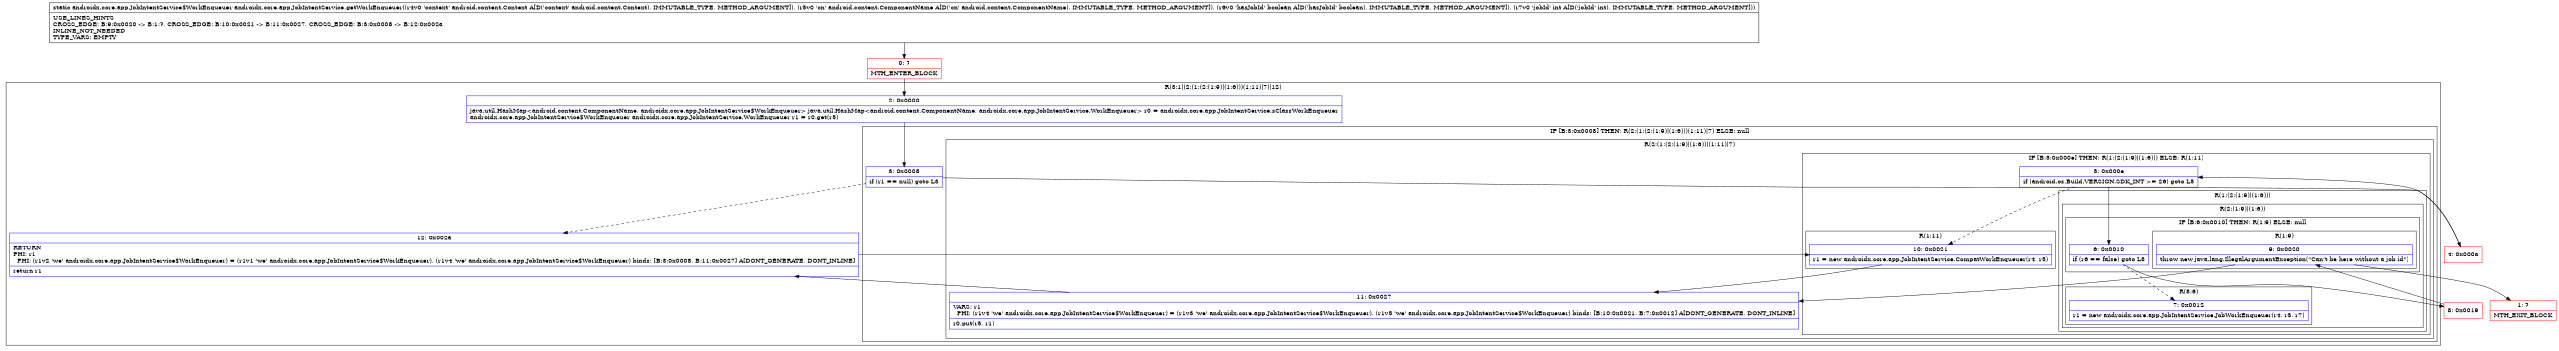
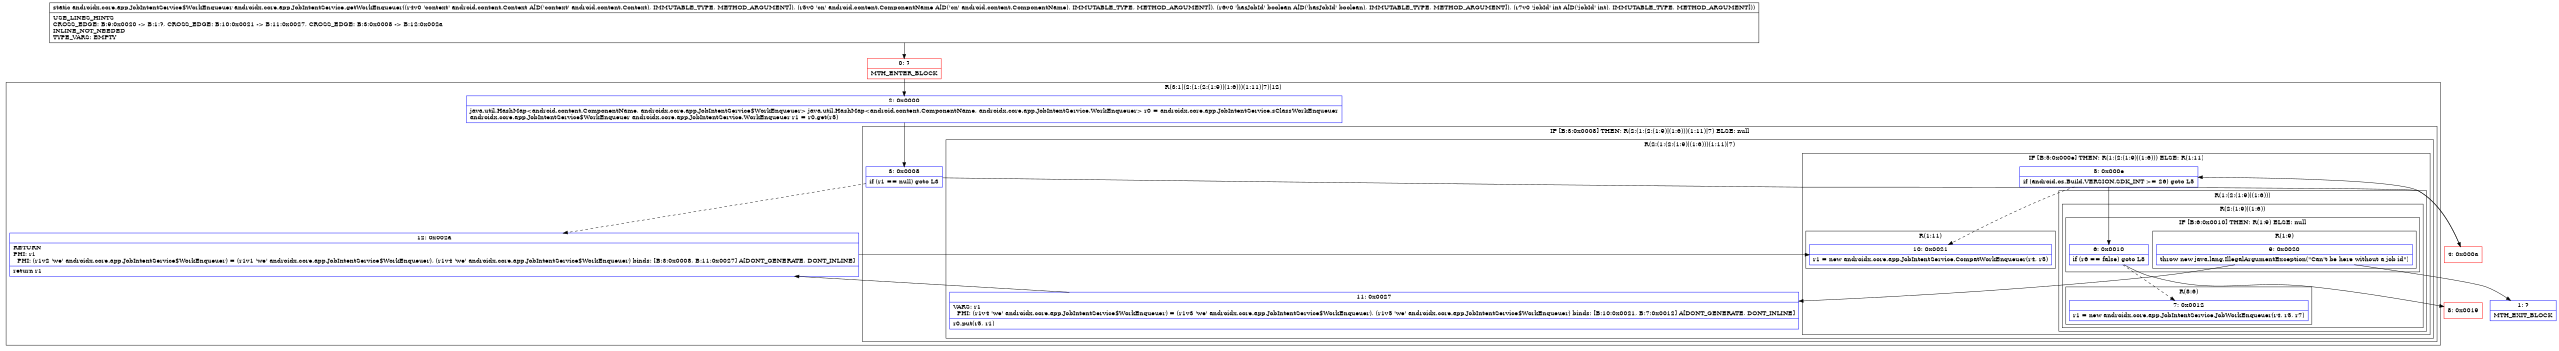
(1770, 281) -> none
(2382, 285) -> none
(2523, 311) -> (2523, 311)
